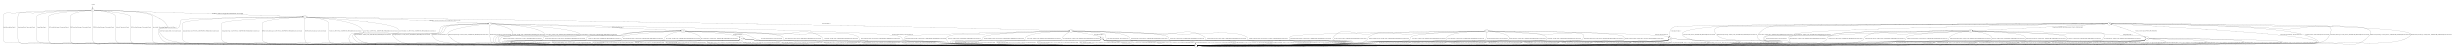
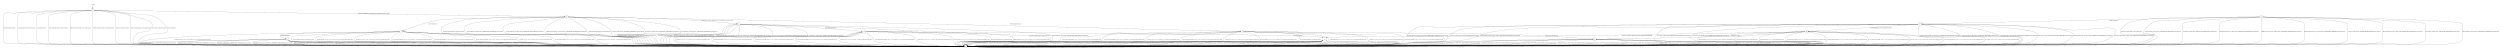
none -> (904, 23)
(2040, 27) -> (1566, 36)
